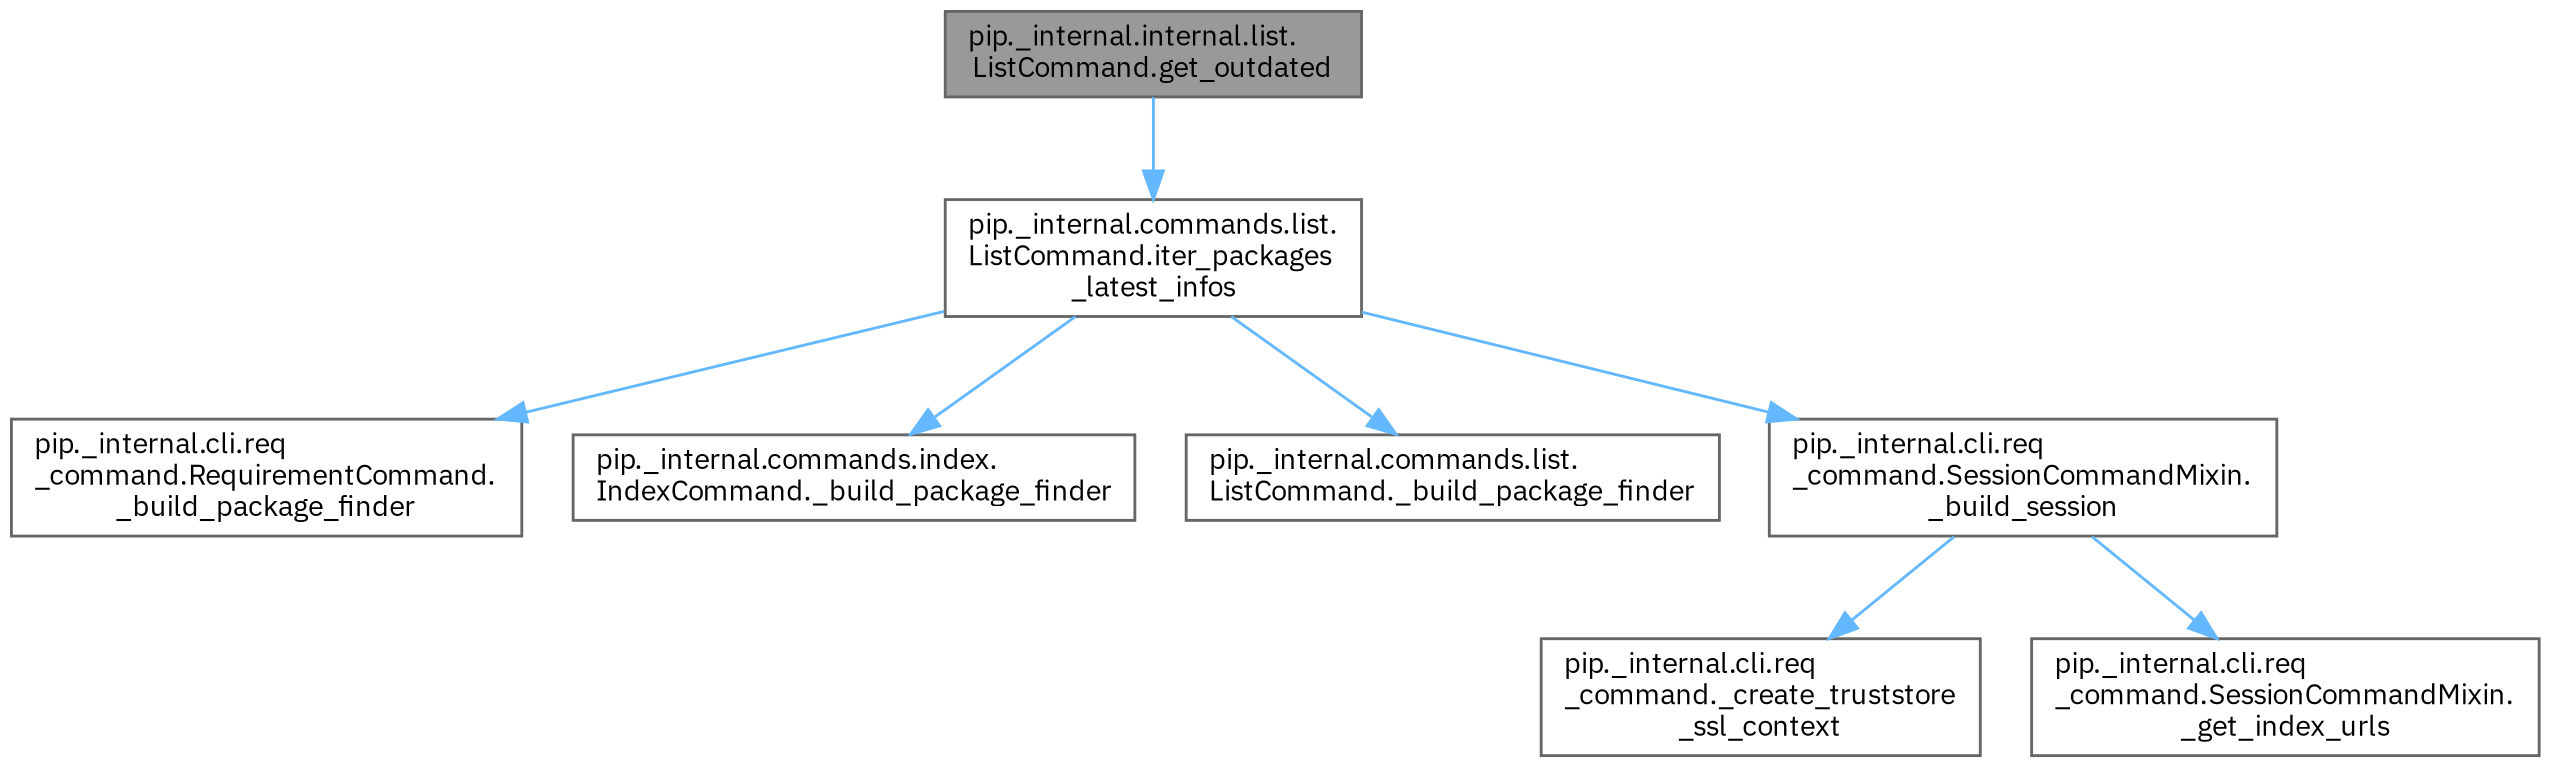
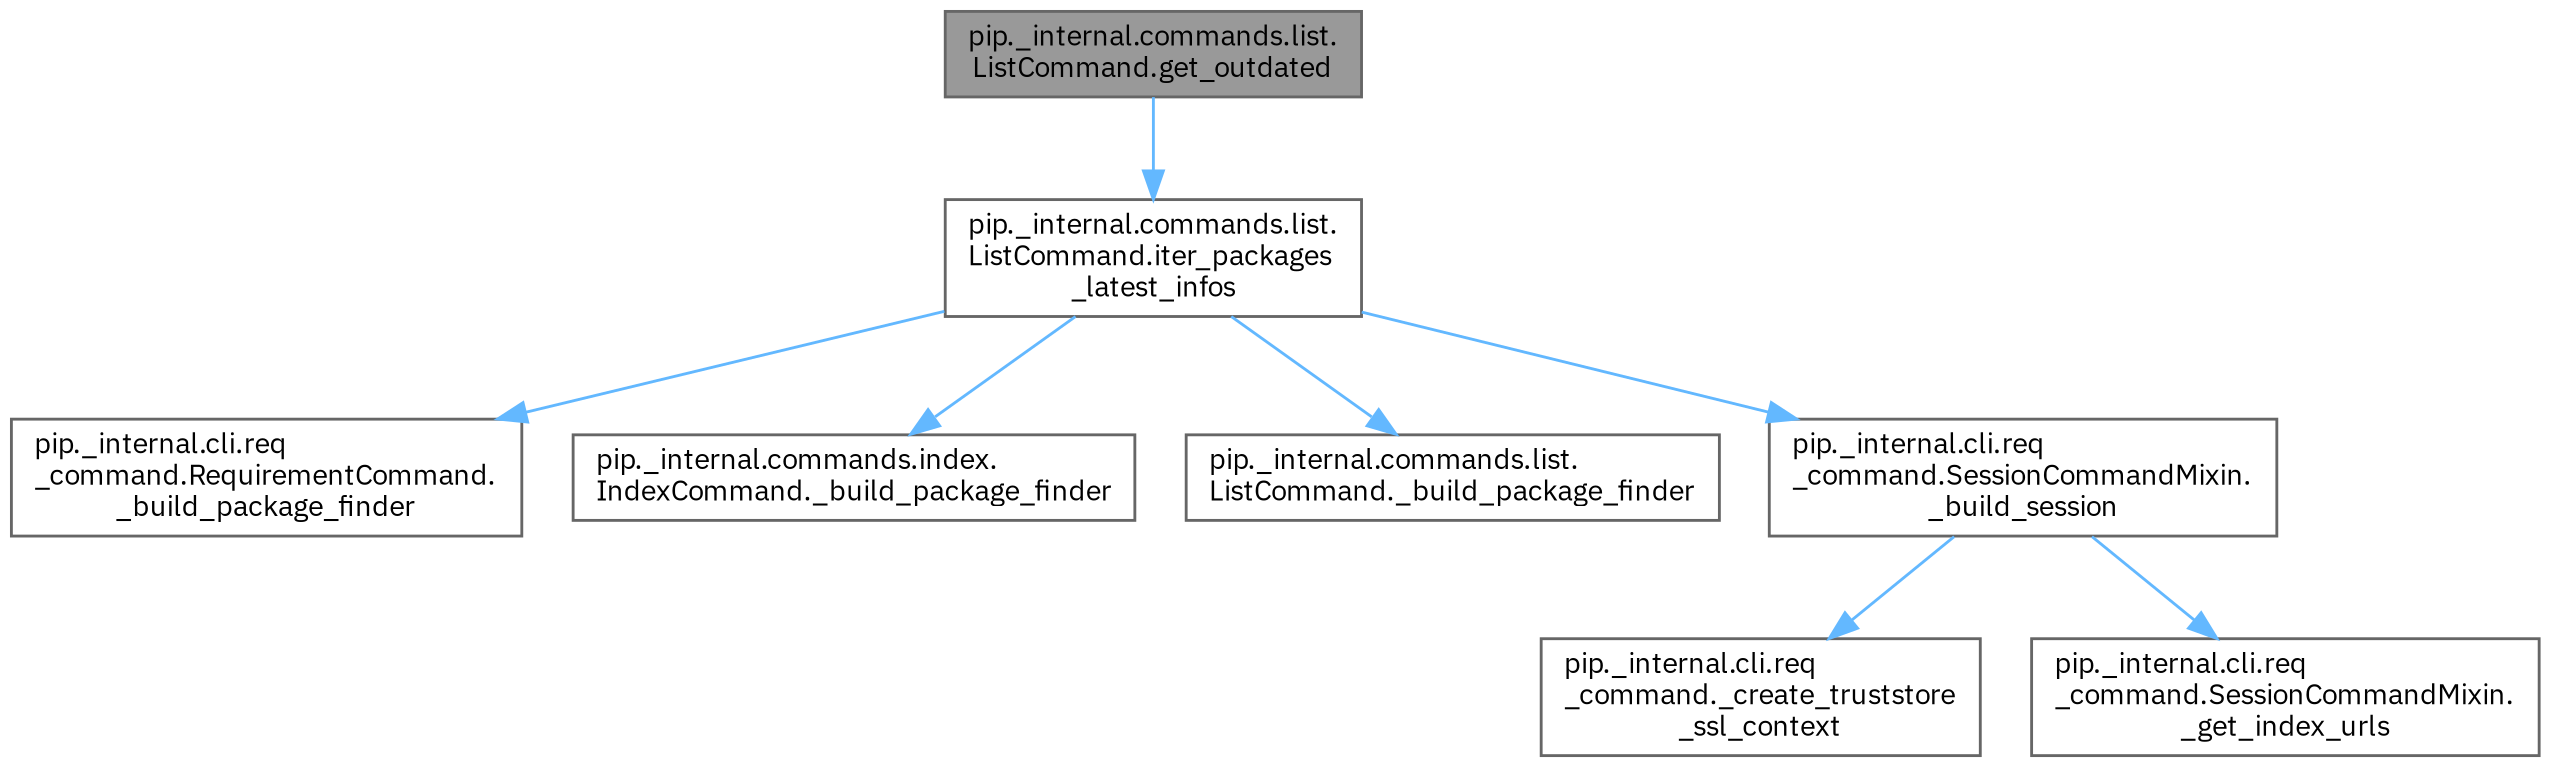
(1153, 54) -> (1153, 54)
